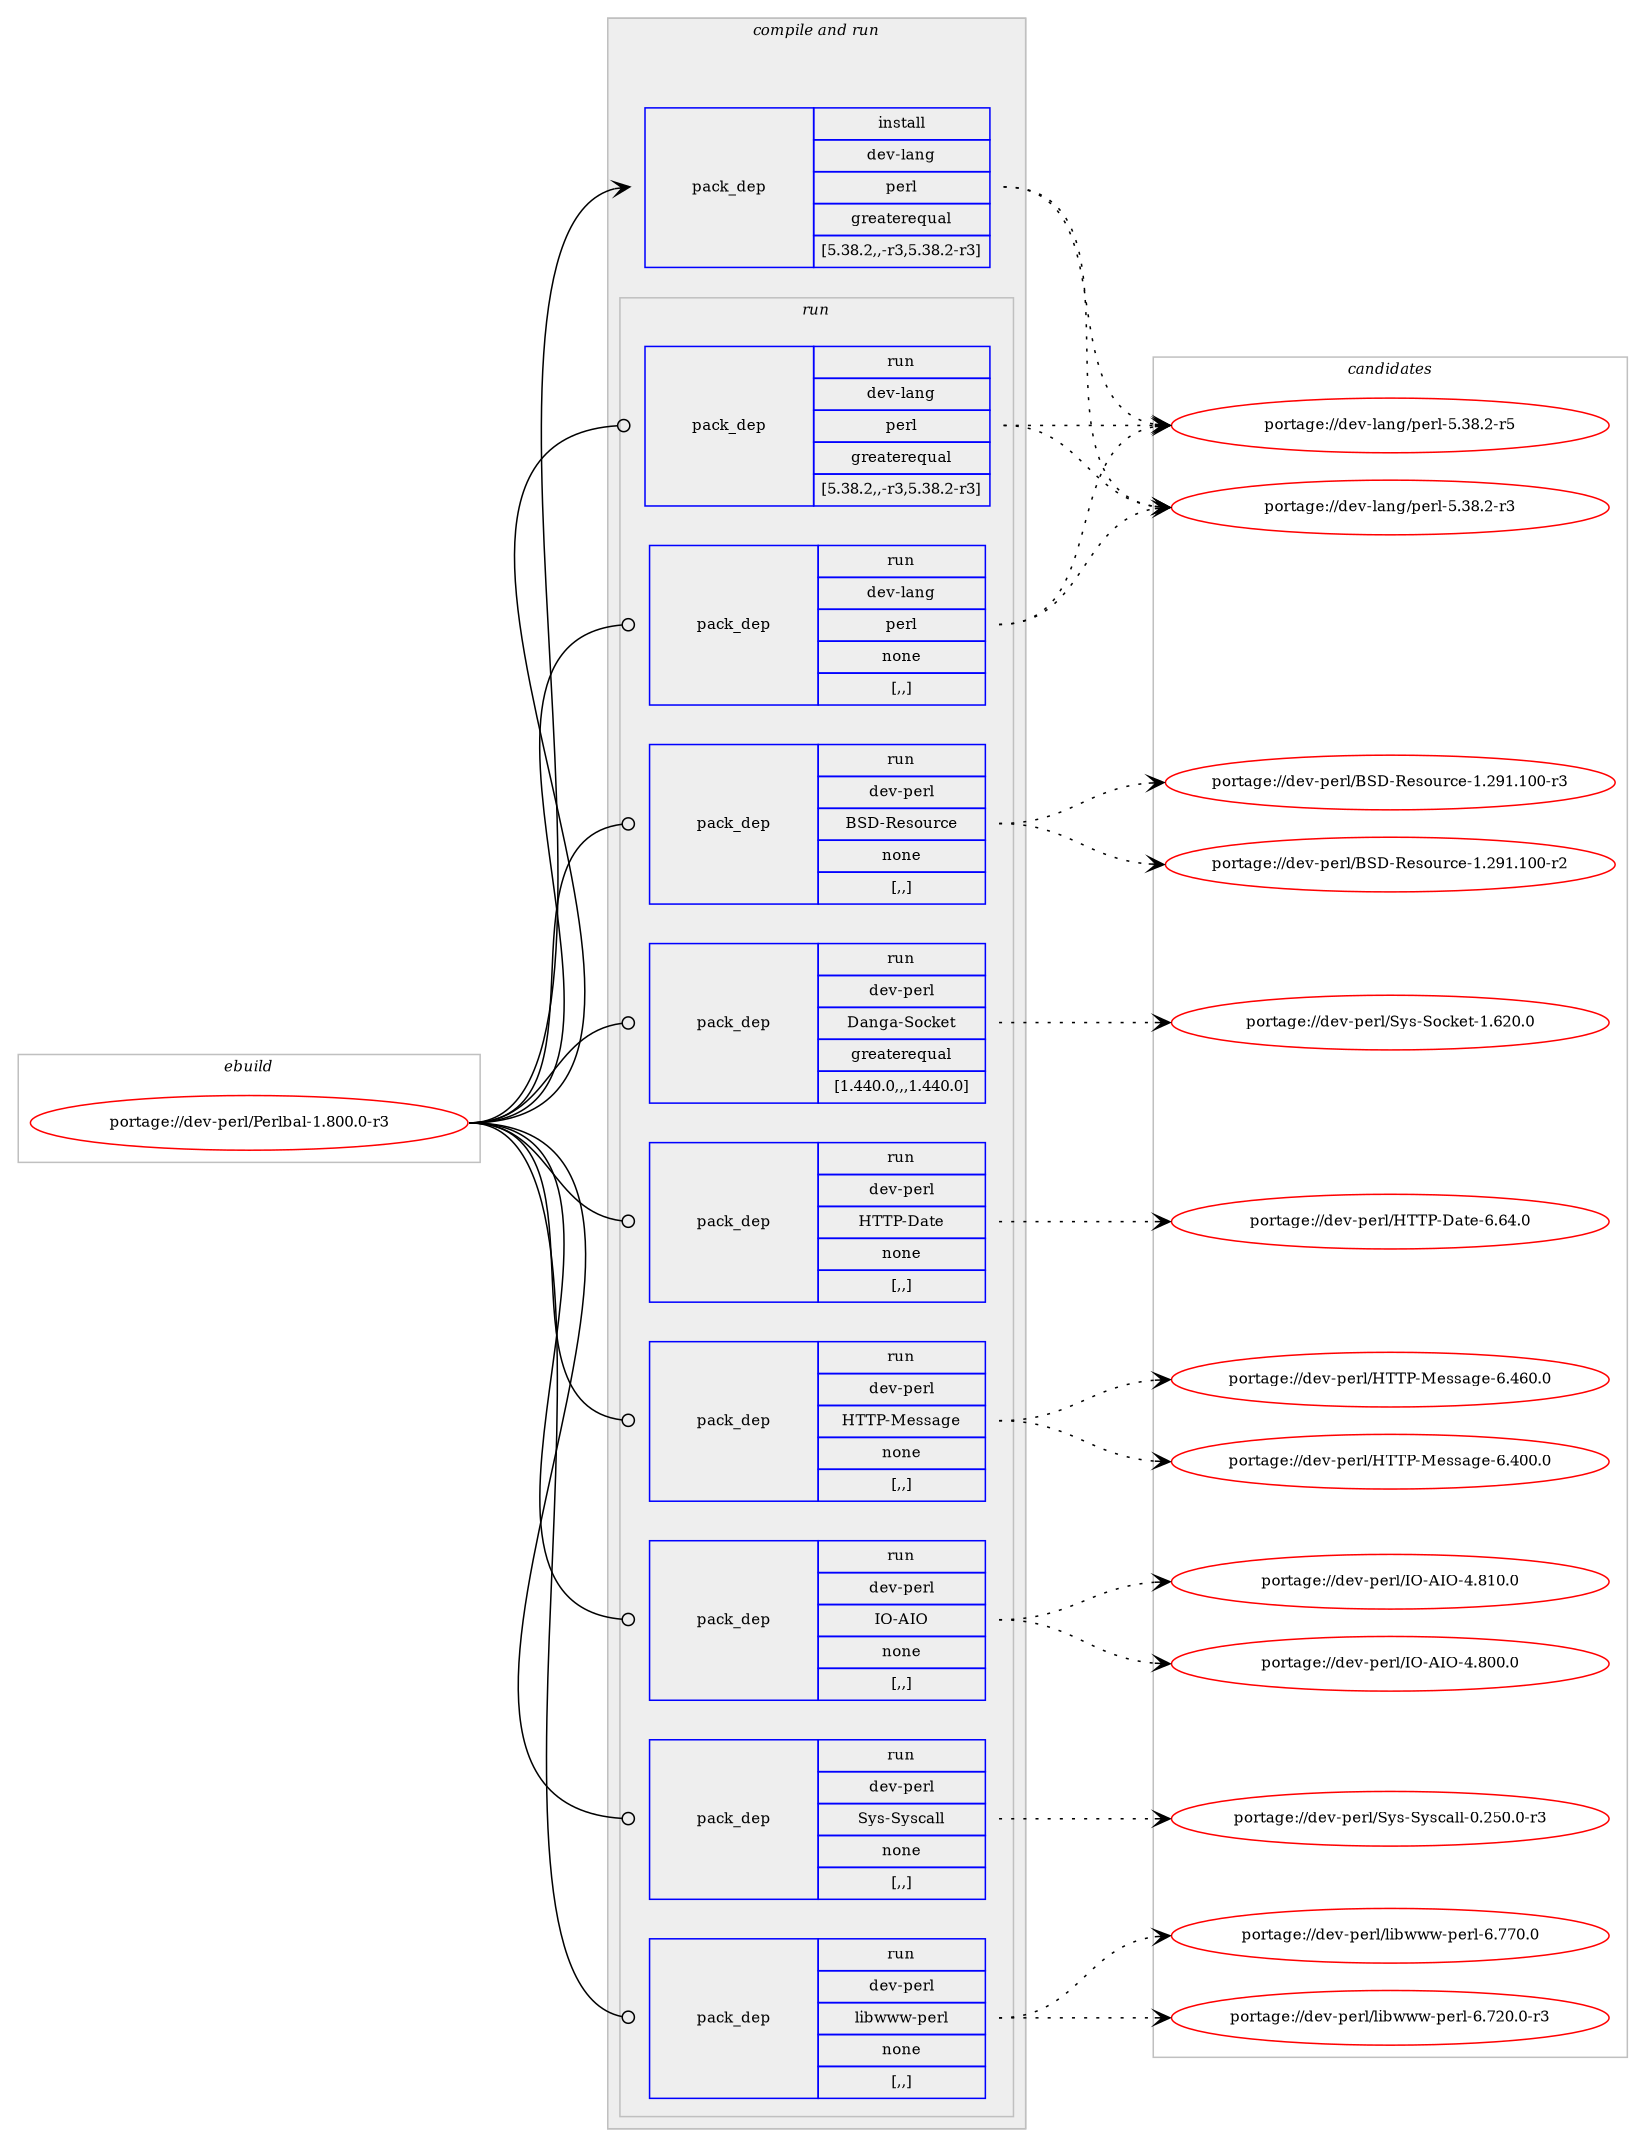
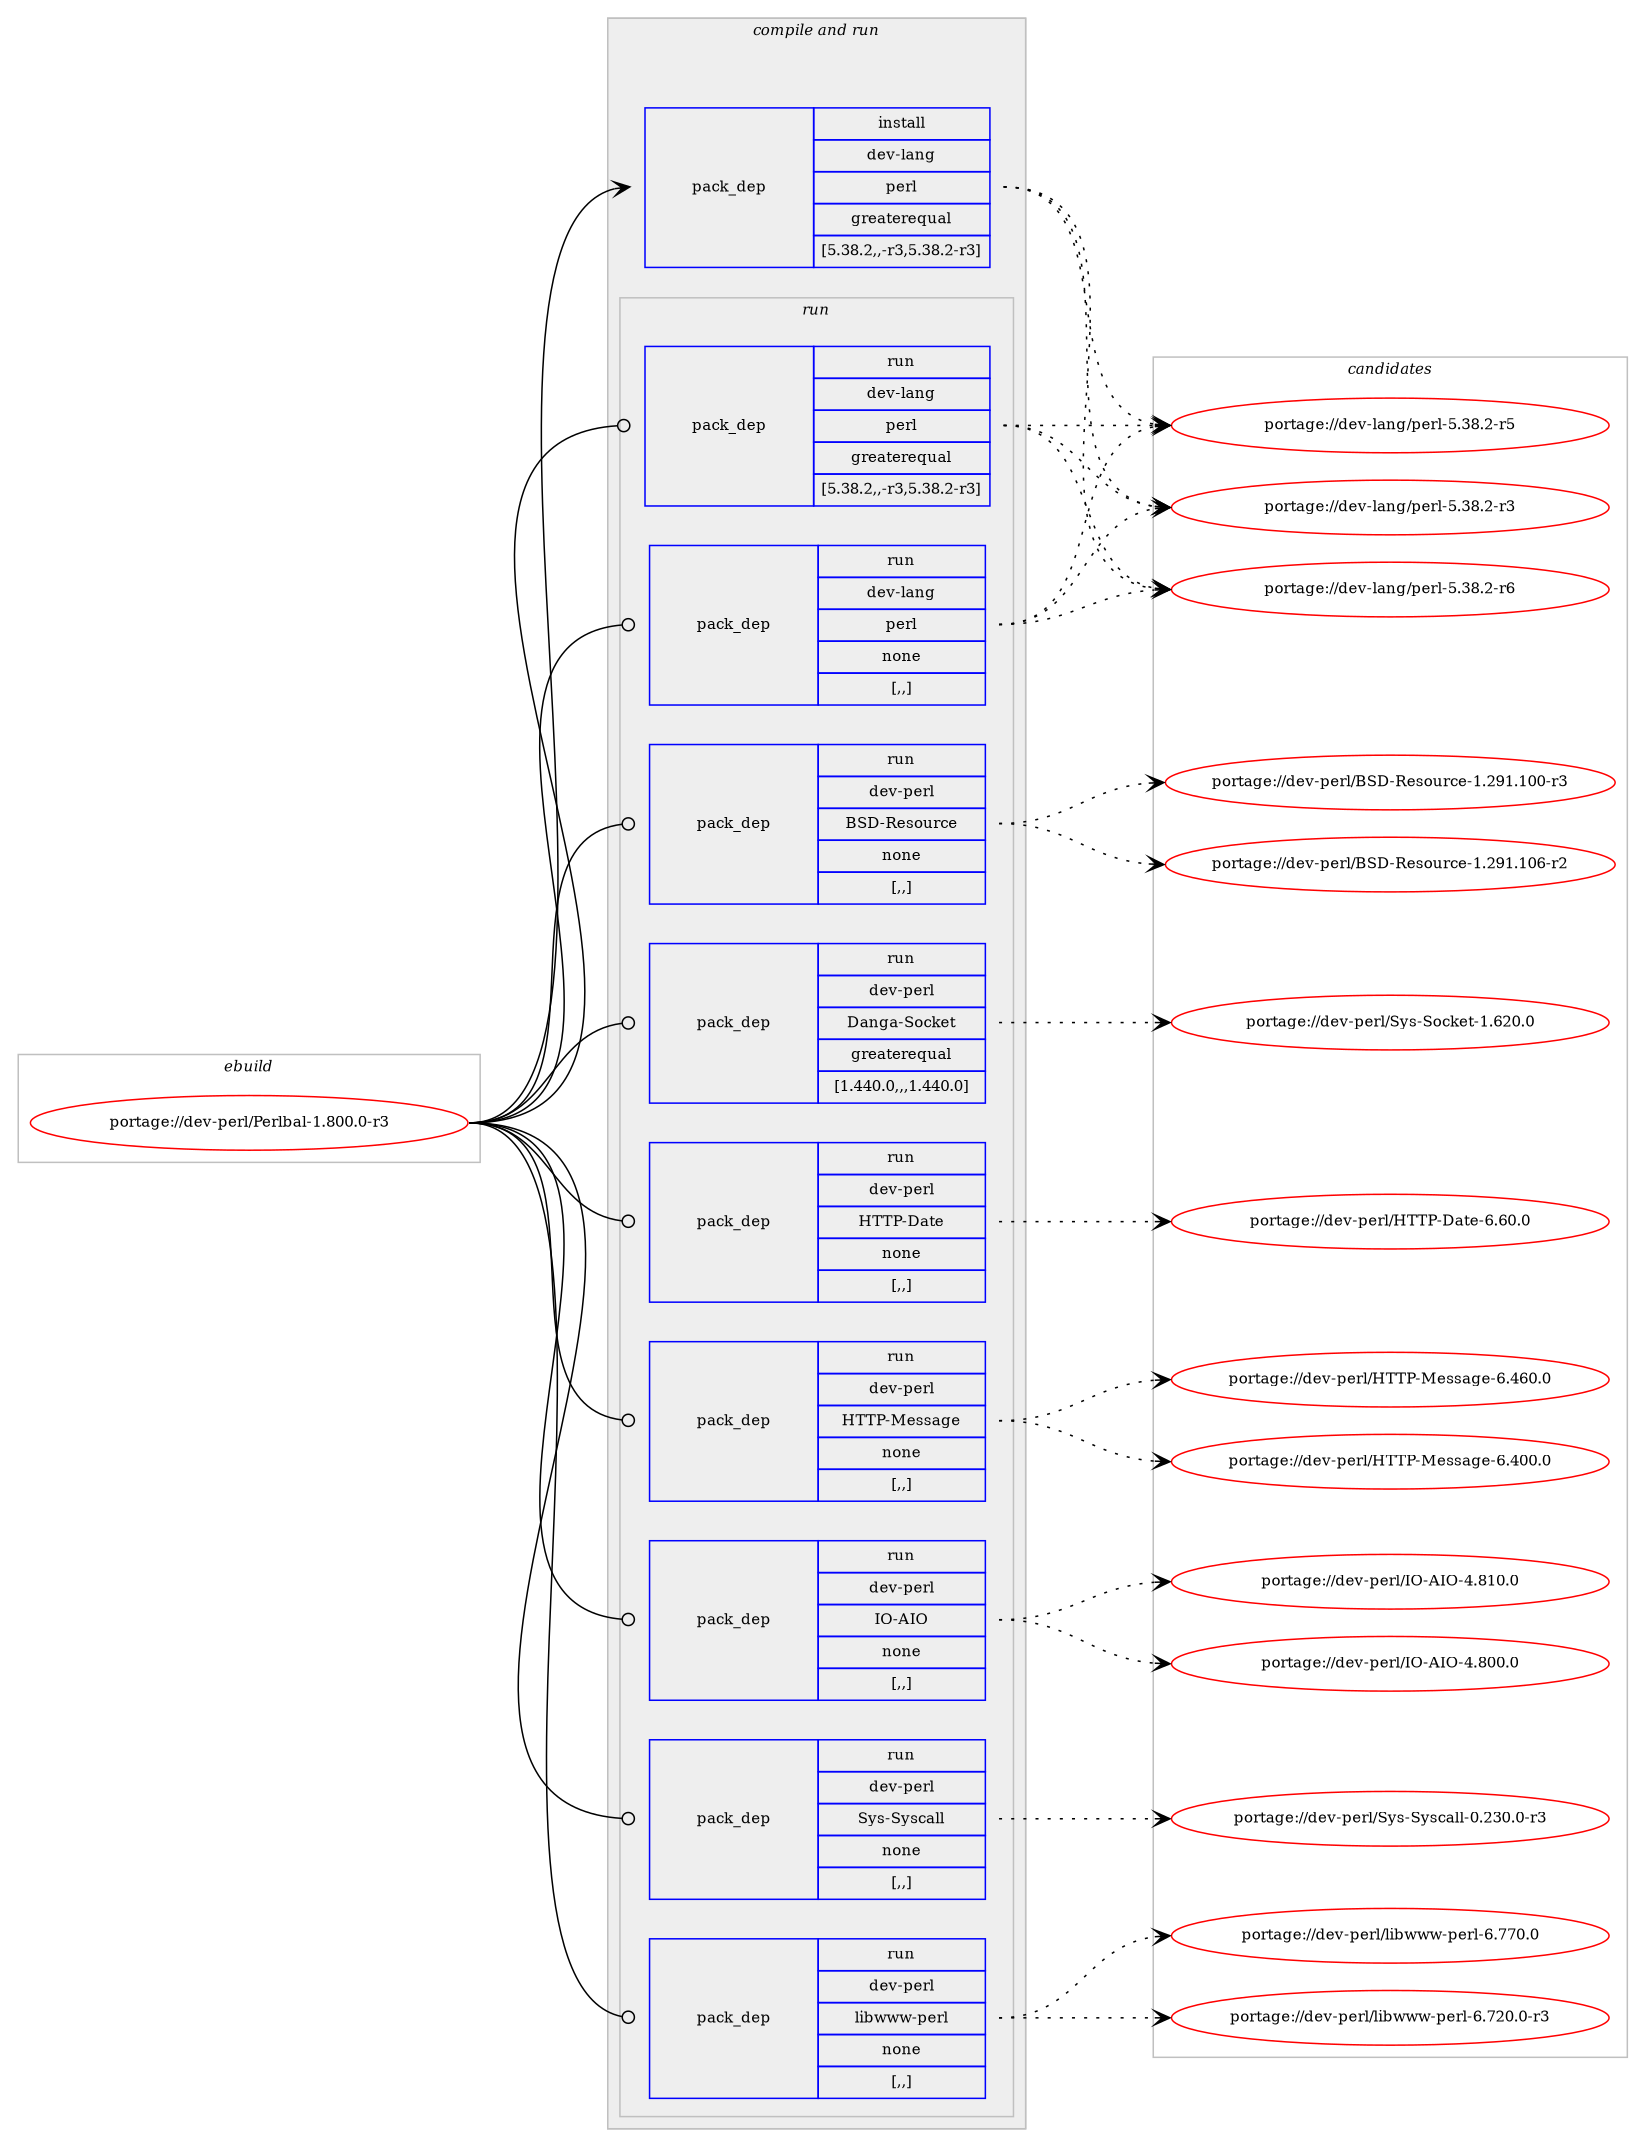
none -> (1390, 590)
(1390, 865) -> (1390, 865)
(1390, 1222) -> (1390, 1222)
(1390, 1819) -> (1390, 1819)
